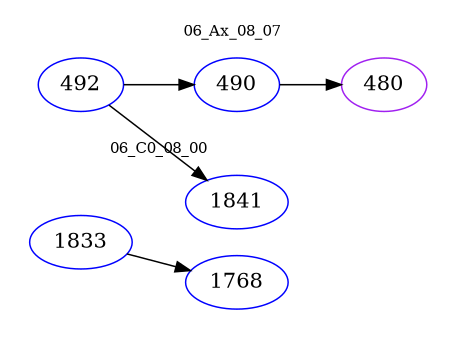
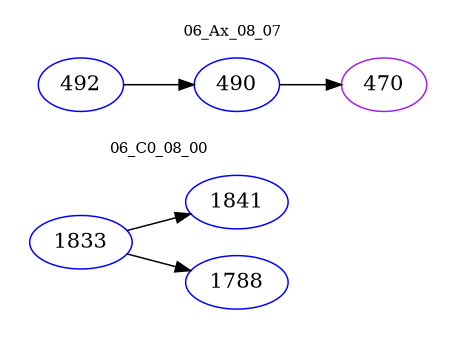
(384, 85) -> (384, 85)
(161, 145) -> (151, 224)
(237, 282) -> (237, 282)
